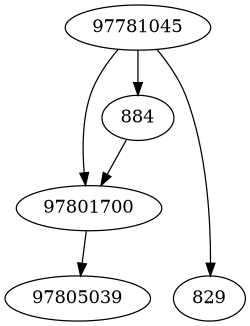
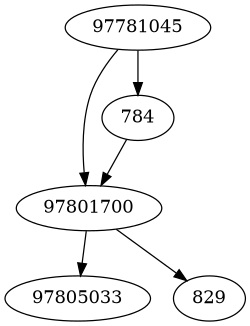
(138, 118) -> (138, 118)
(201, 152) -> (146, 251)
(78, 298) -> (78, 298)
